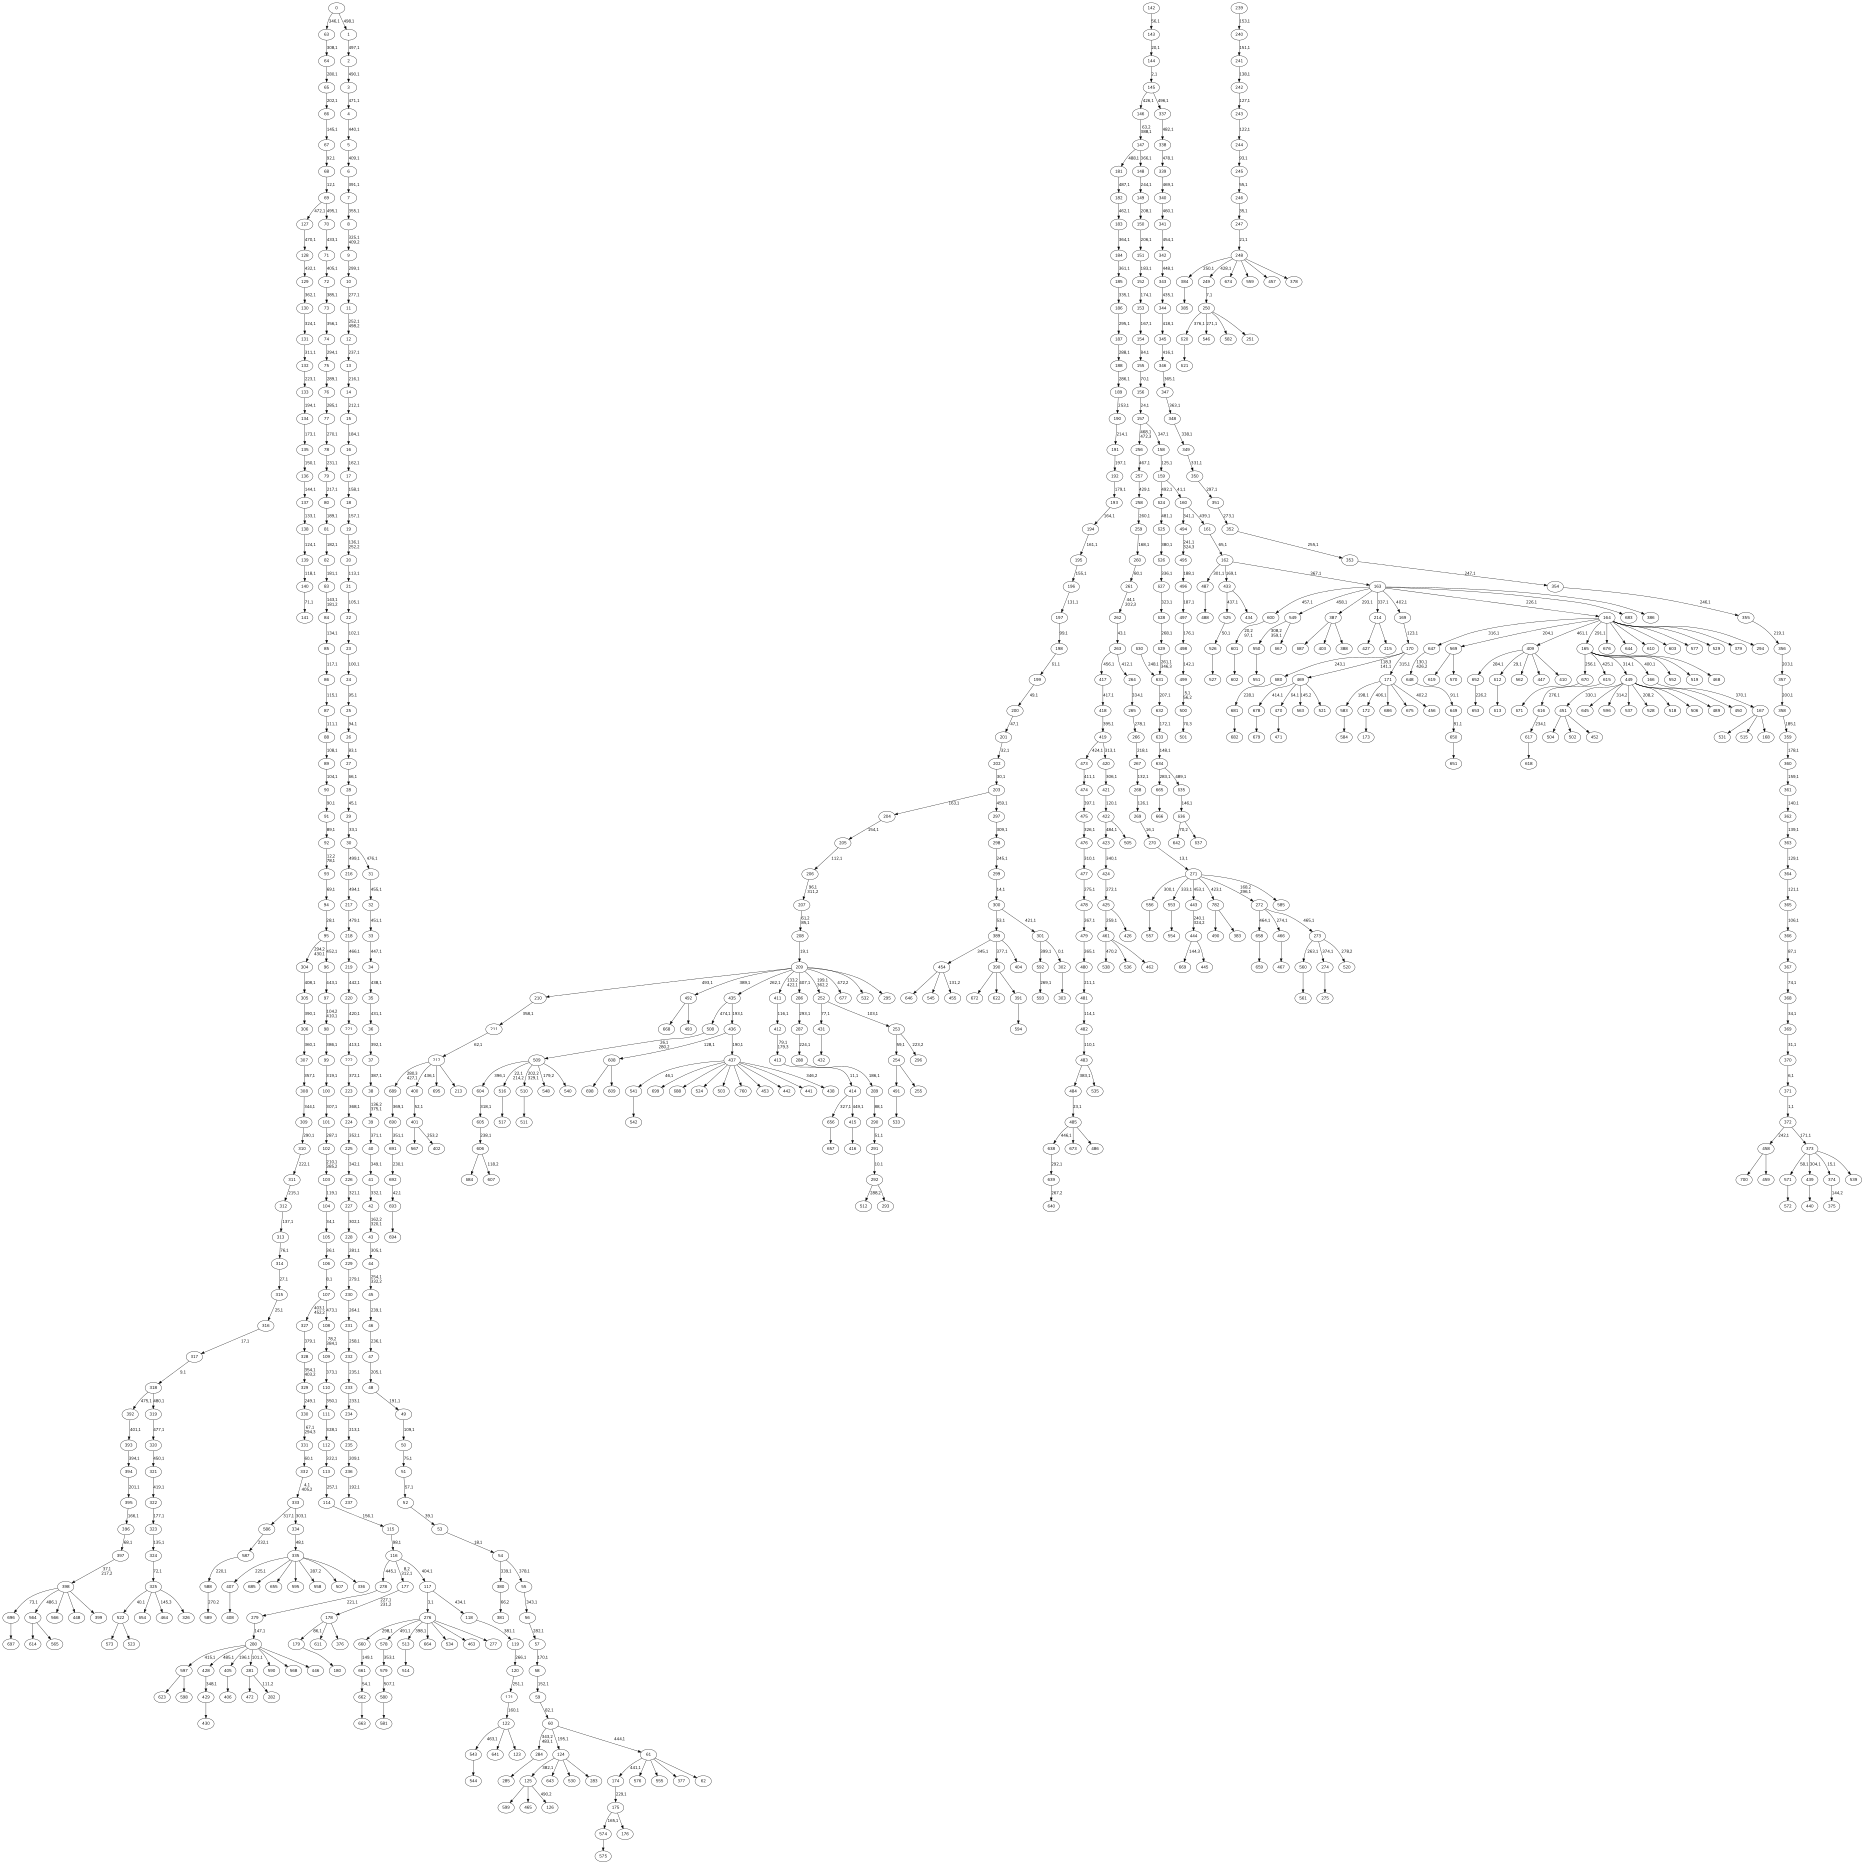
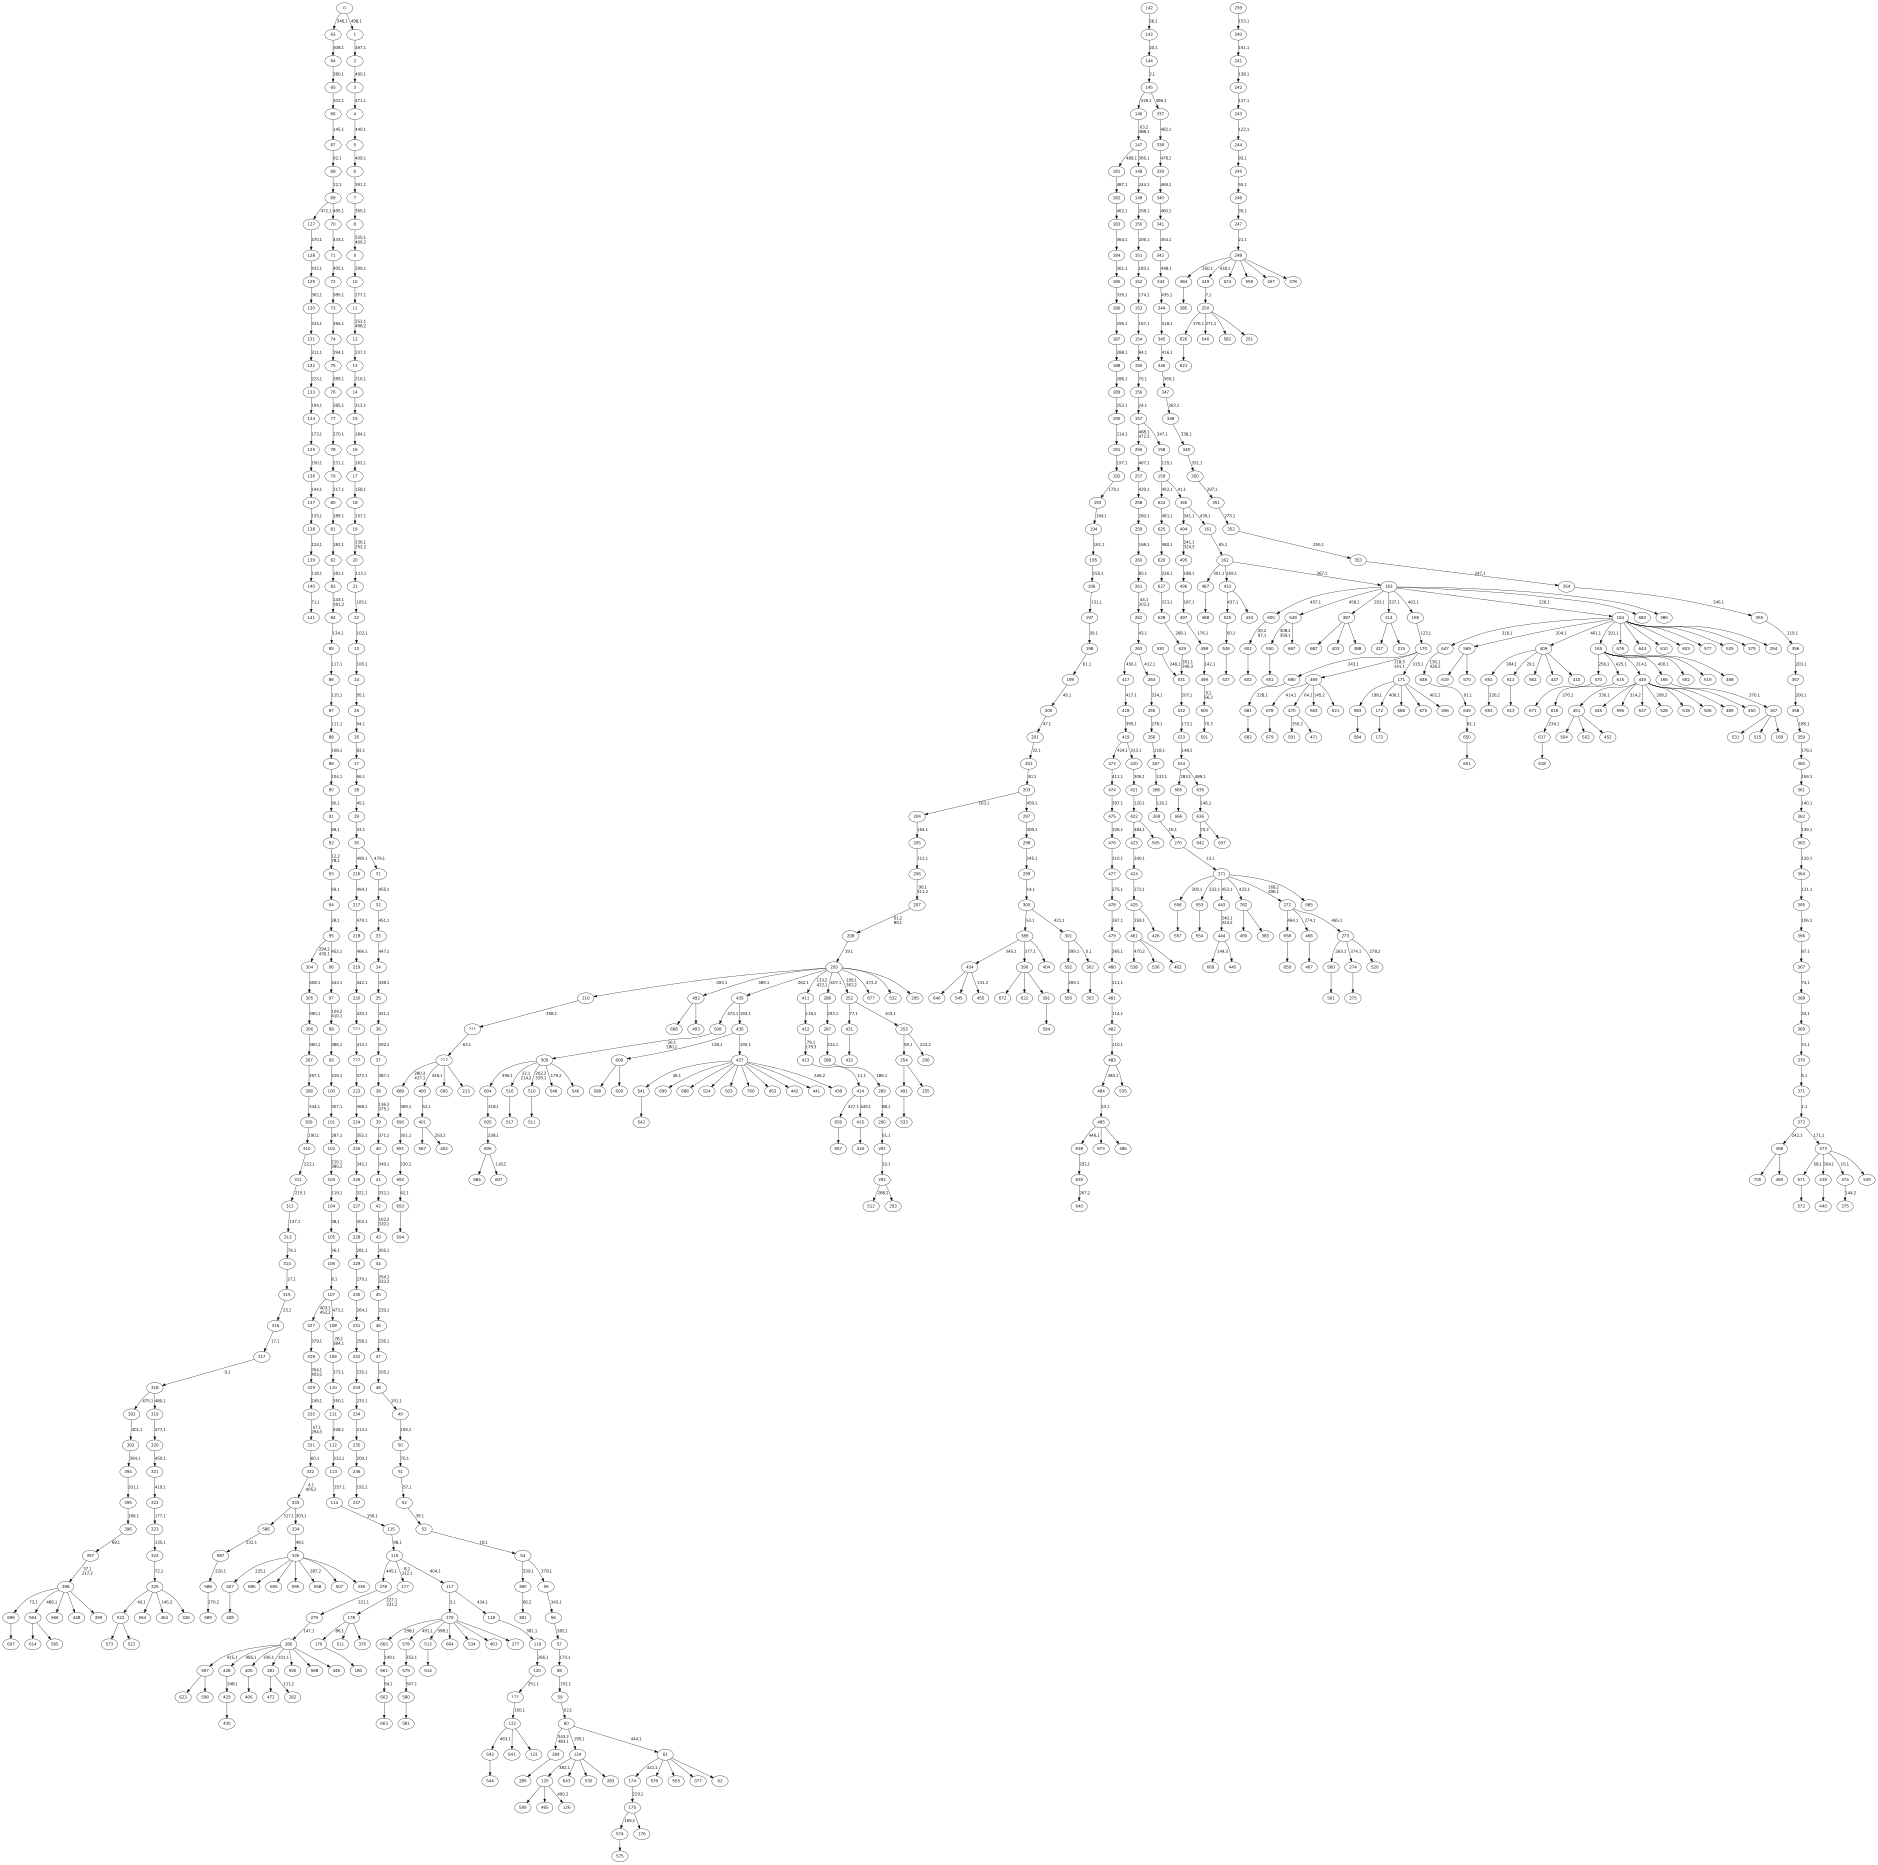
none -> (1292, 737)
(331, 1222) -> (335, 1222)
